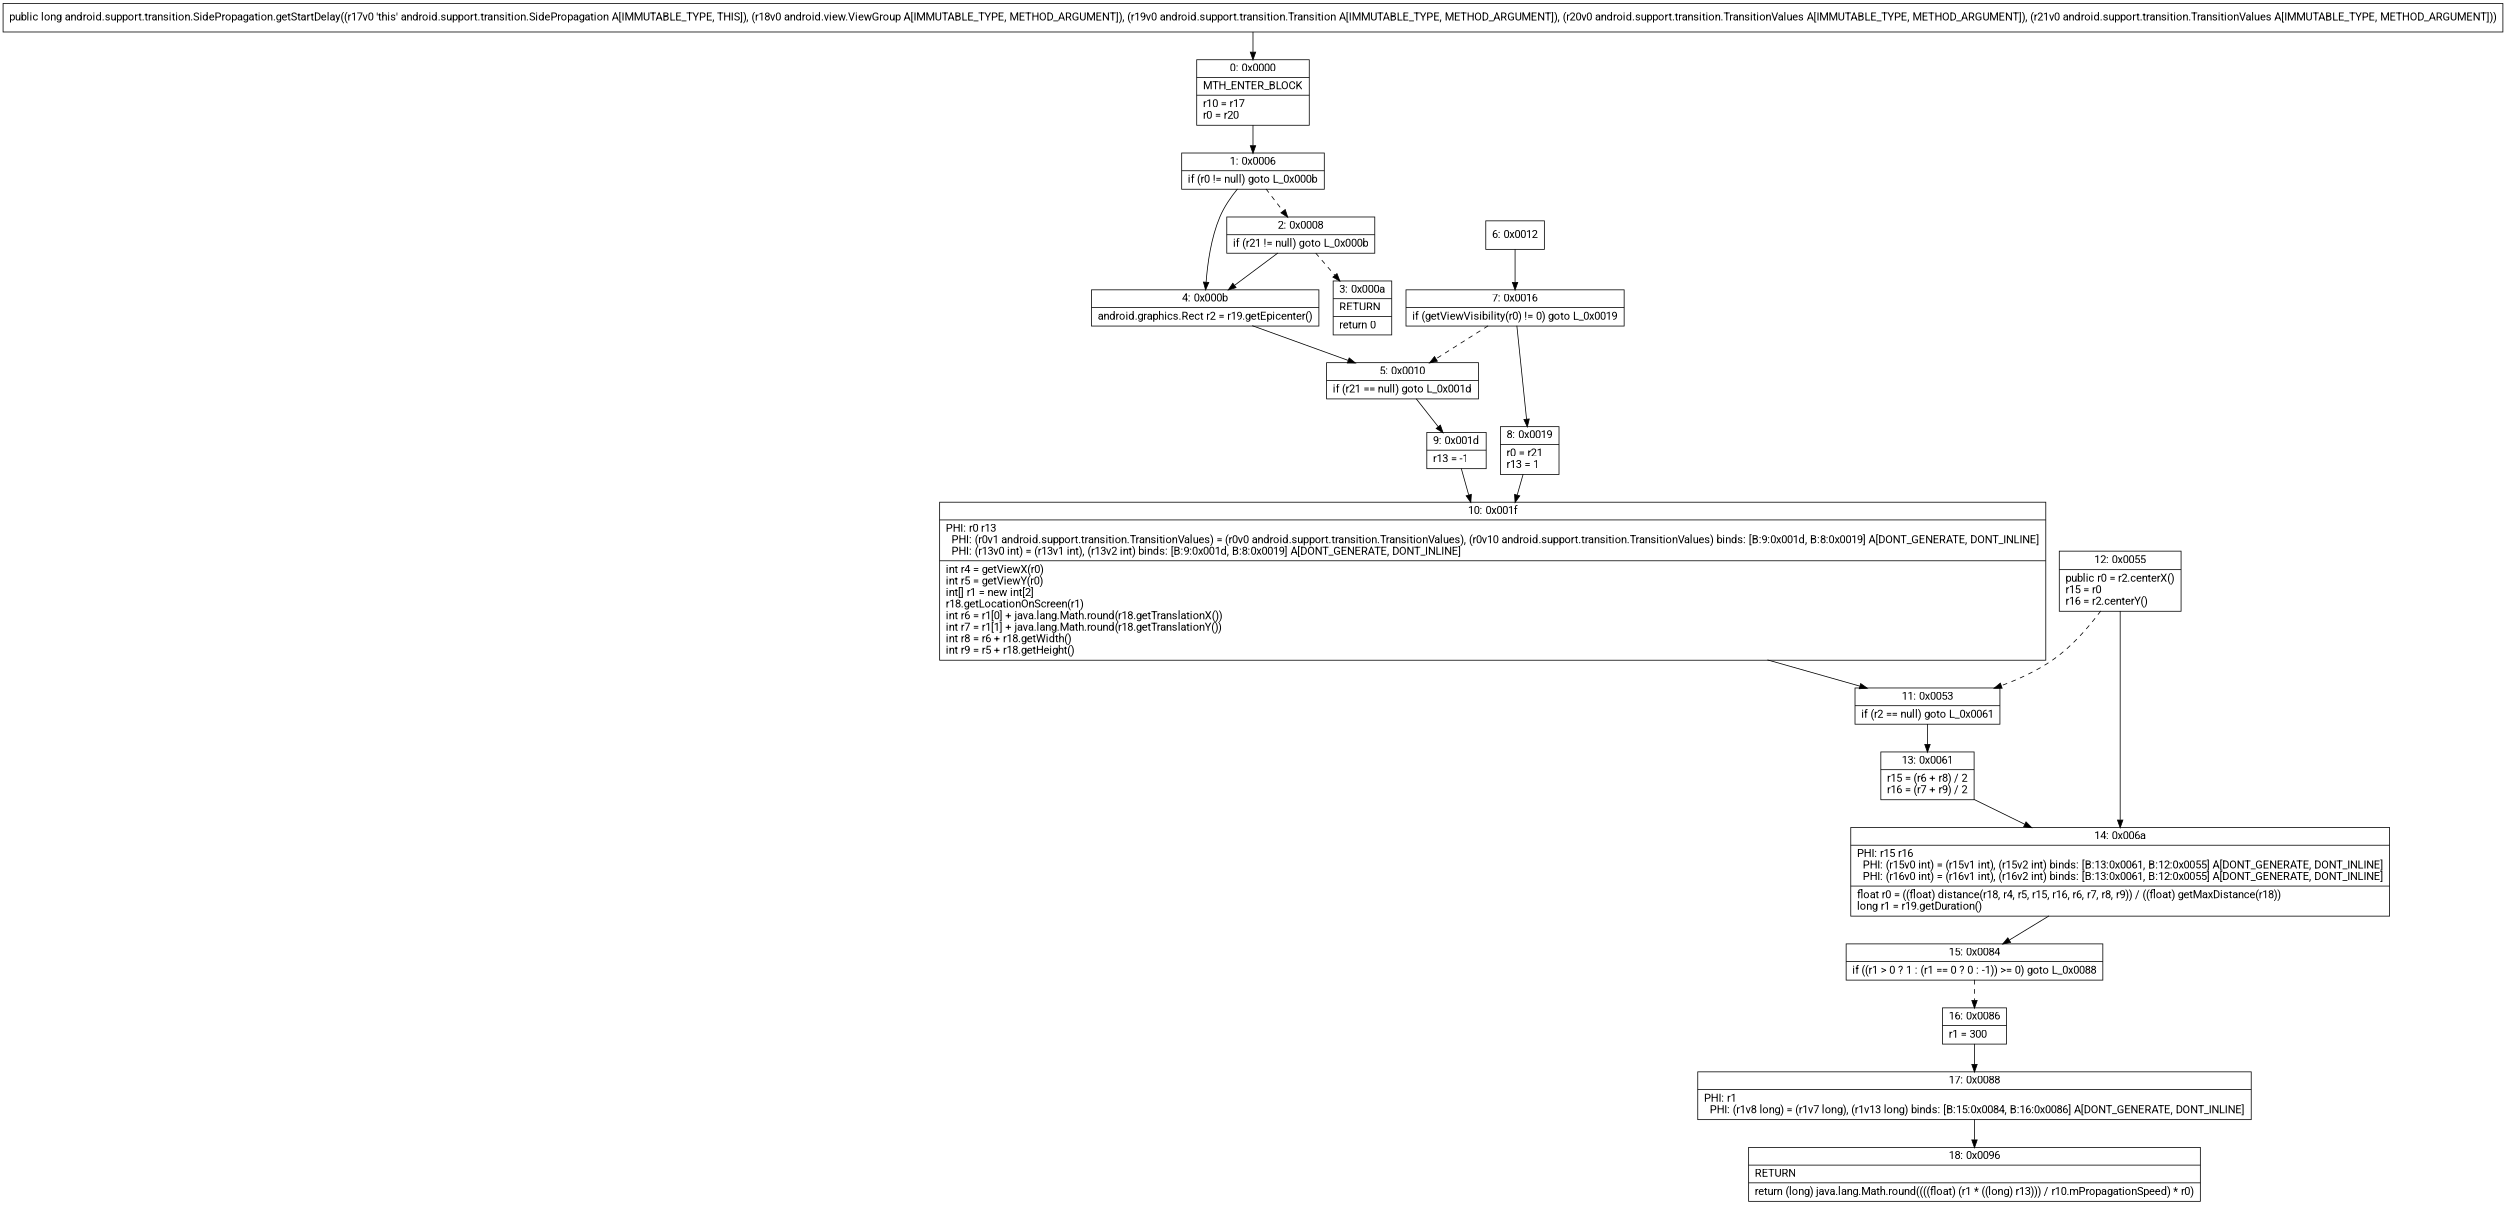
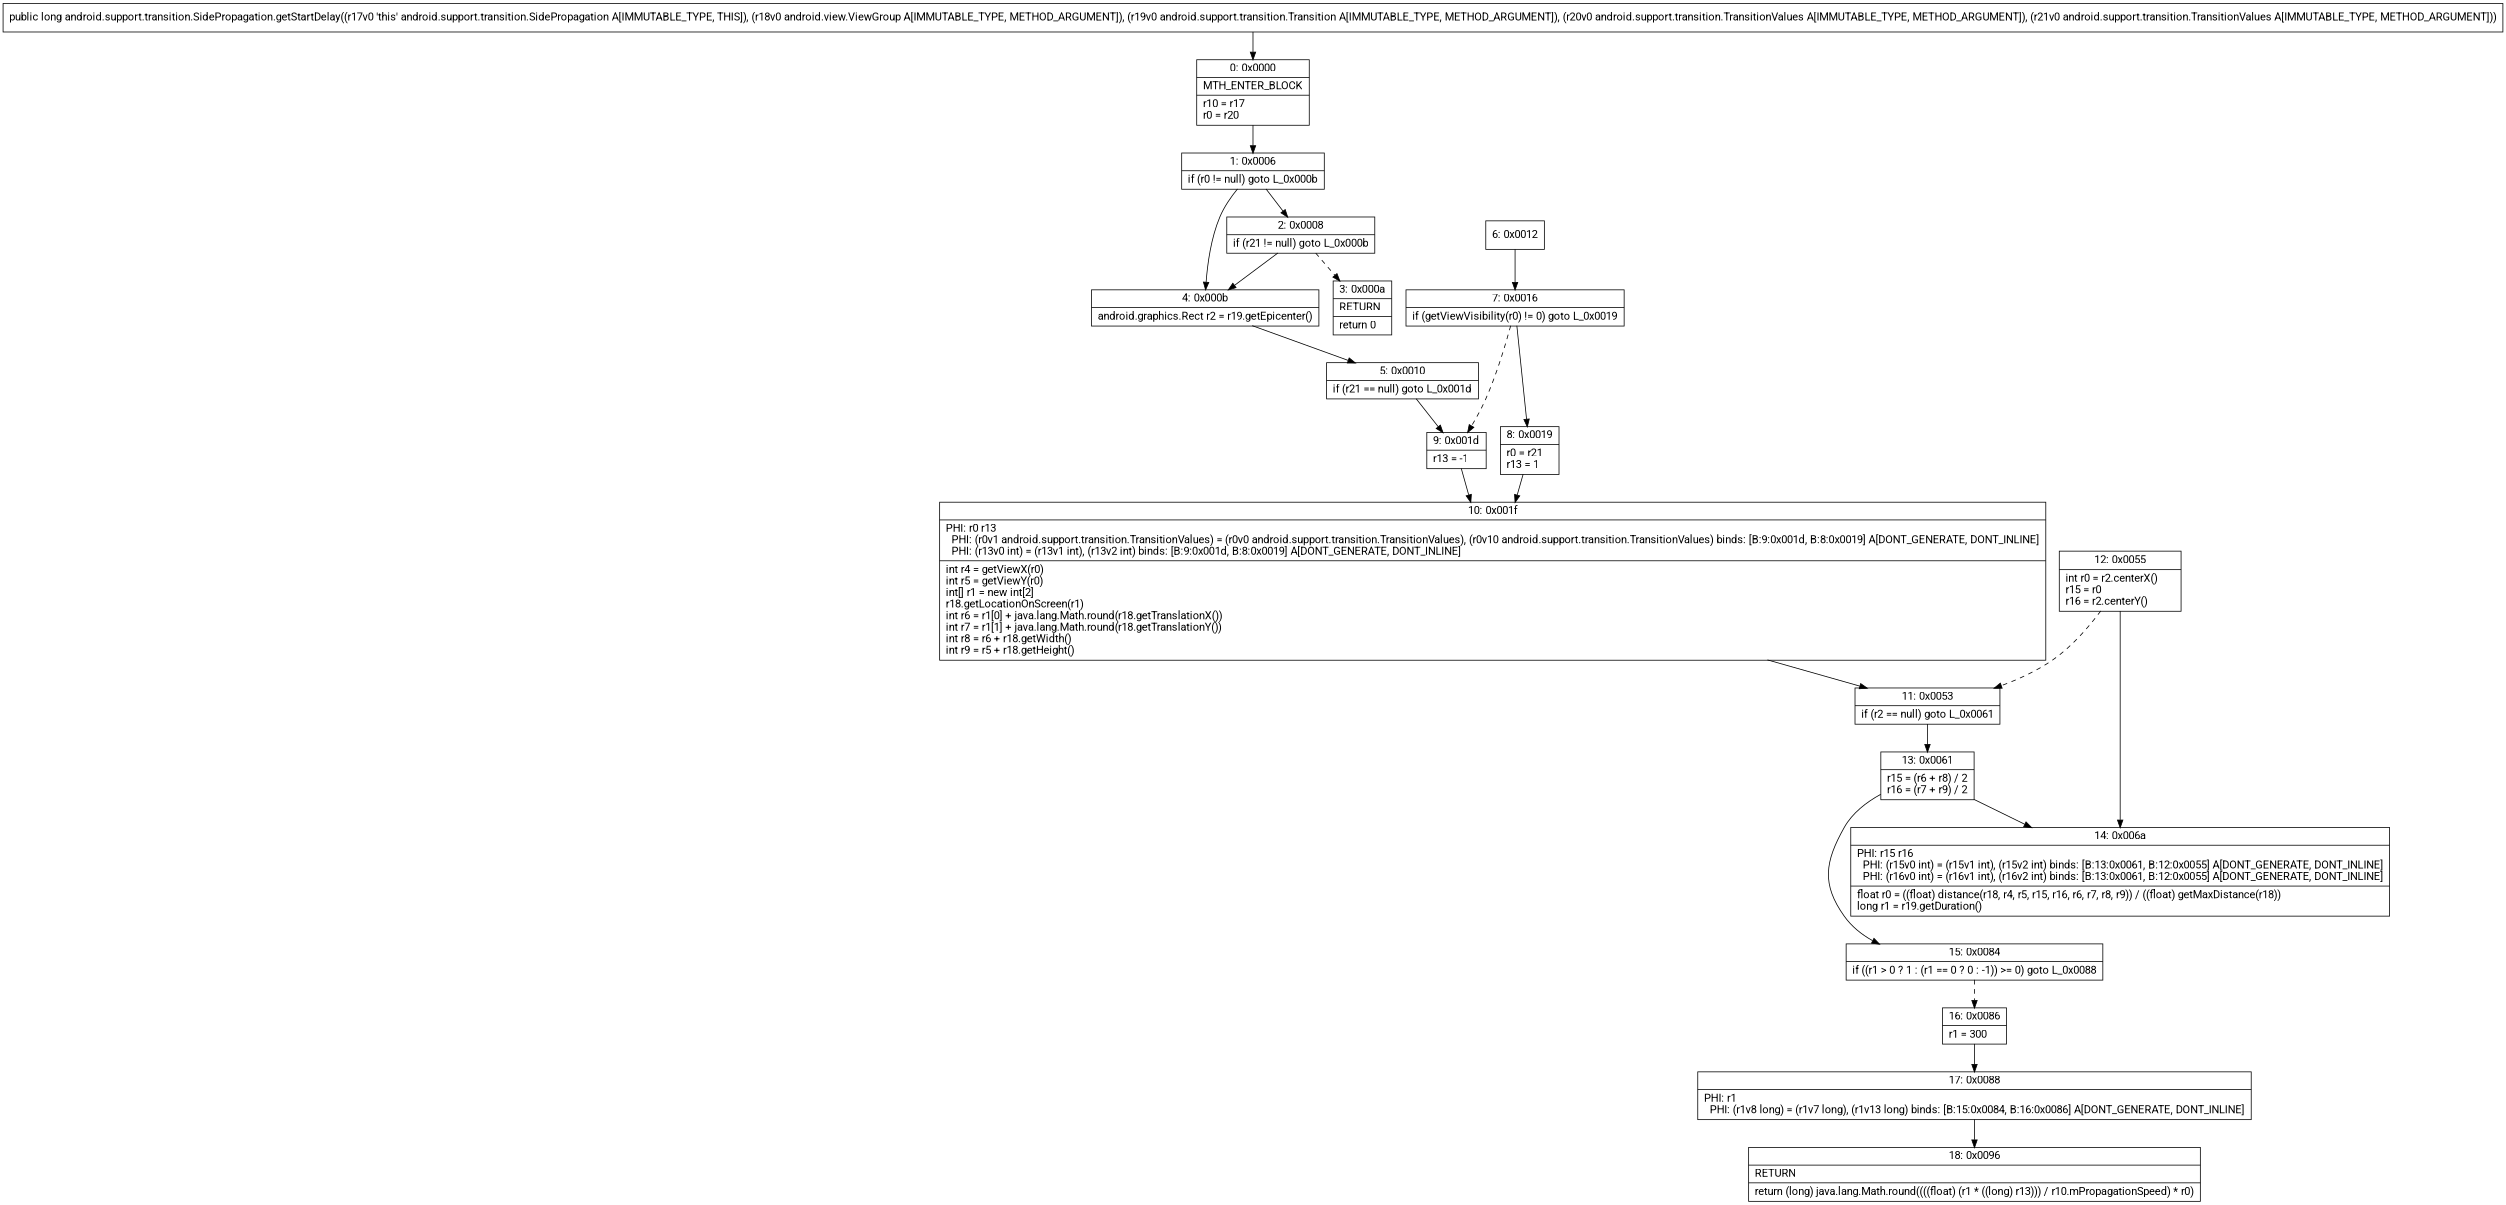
(1274, 200) -> (1274, 200)
(1462, 342) -> (1494, 377)
(2120, 579) -> (2112, 579)
(2029, 928) -> (1829, 866)
